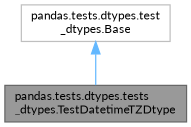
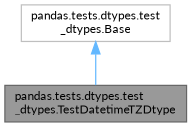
(96, 104) -> (96, 104)
